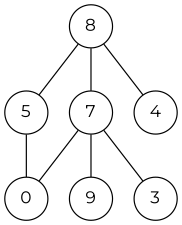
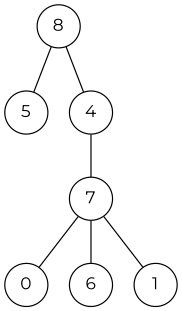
(91, 70) -> (91, 156)
(26, 156) -> none
(91, 199) -> (91, 285)
(156, 199) -> (156, 285)
